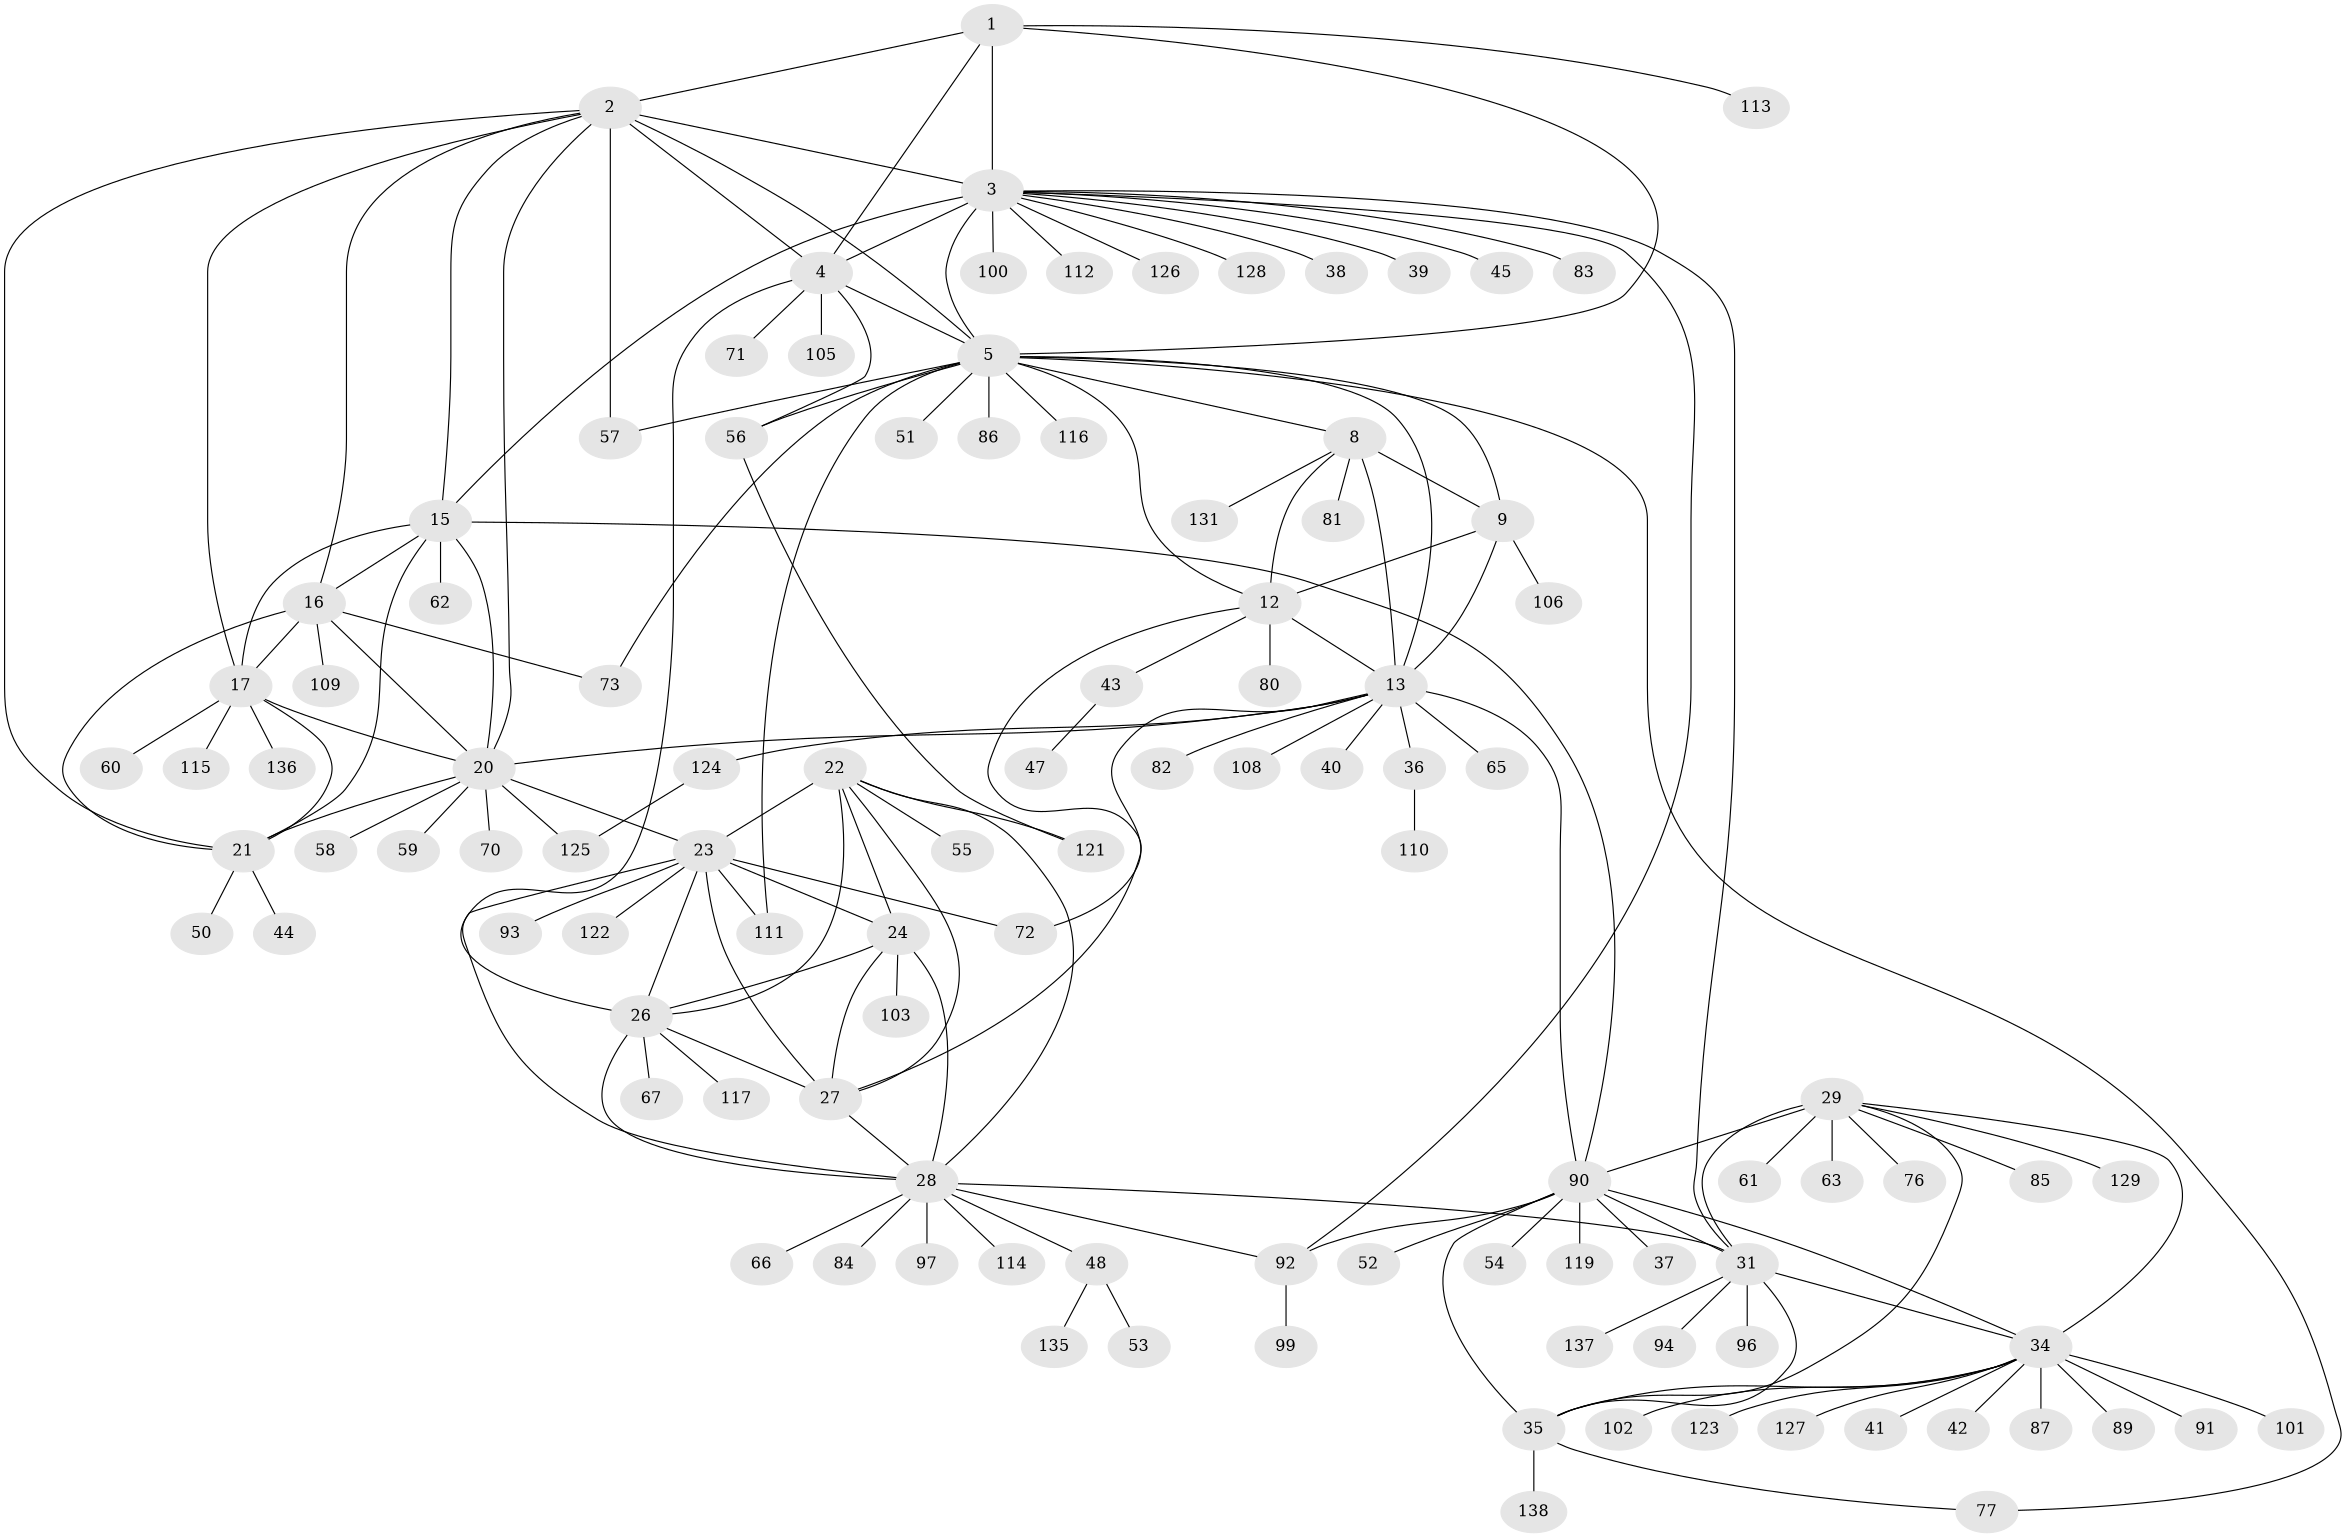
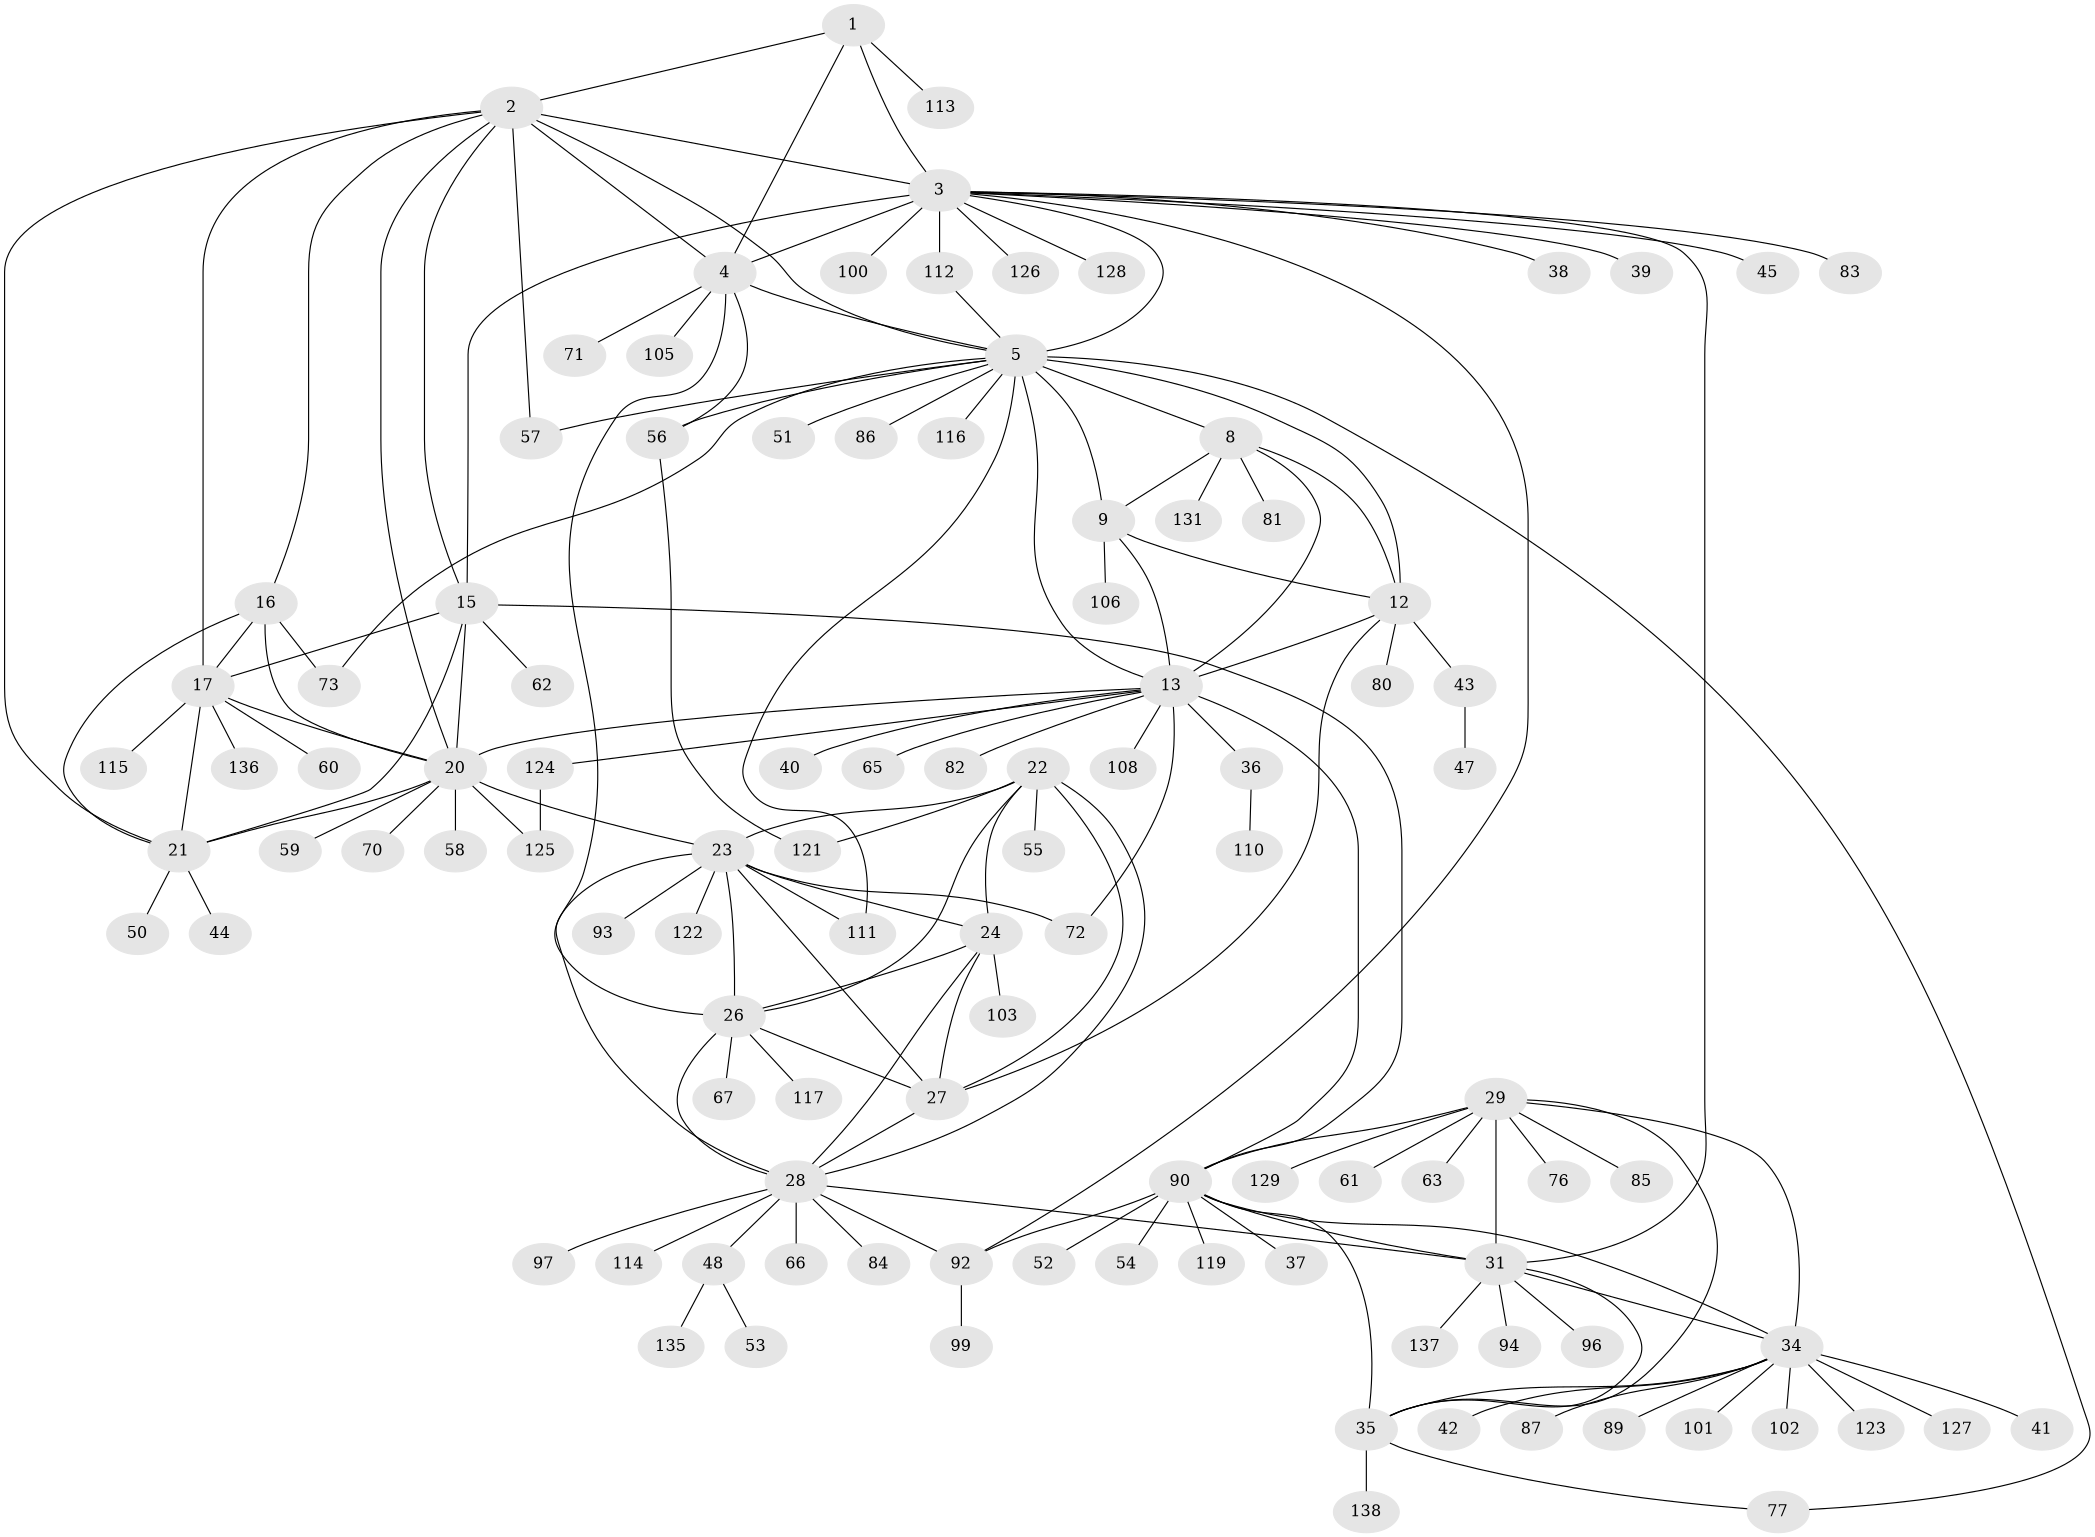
(1657, 223) -> (978, 314)
(377, 562) -> none
(326, 686) -> none
(2206, 1429) -> none
